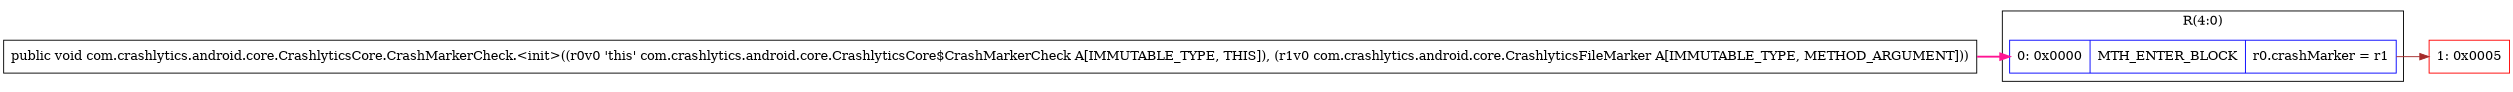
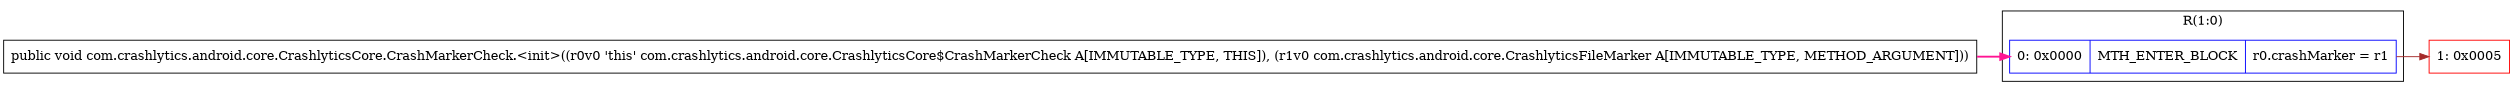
(2203, 21) -> (2203, 21)
